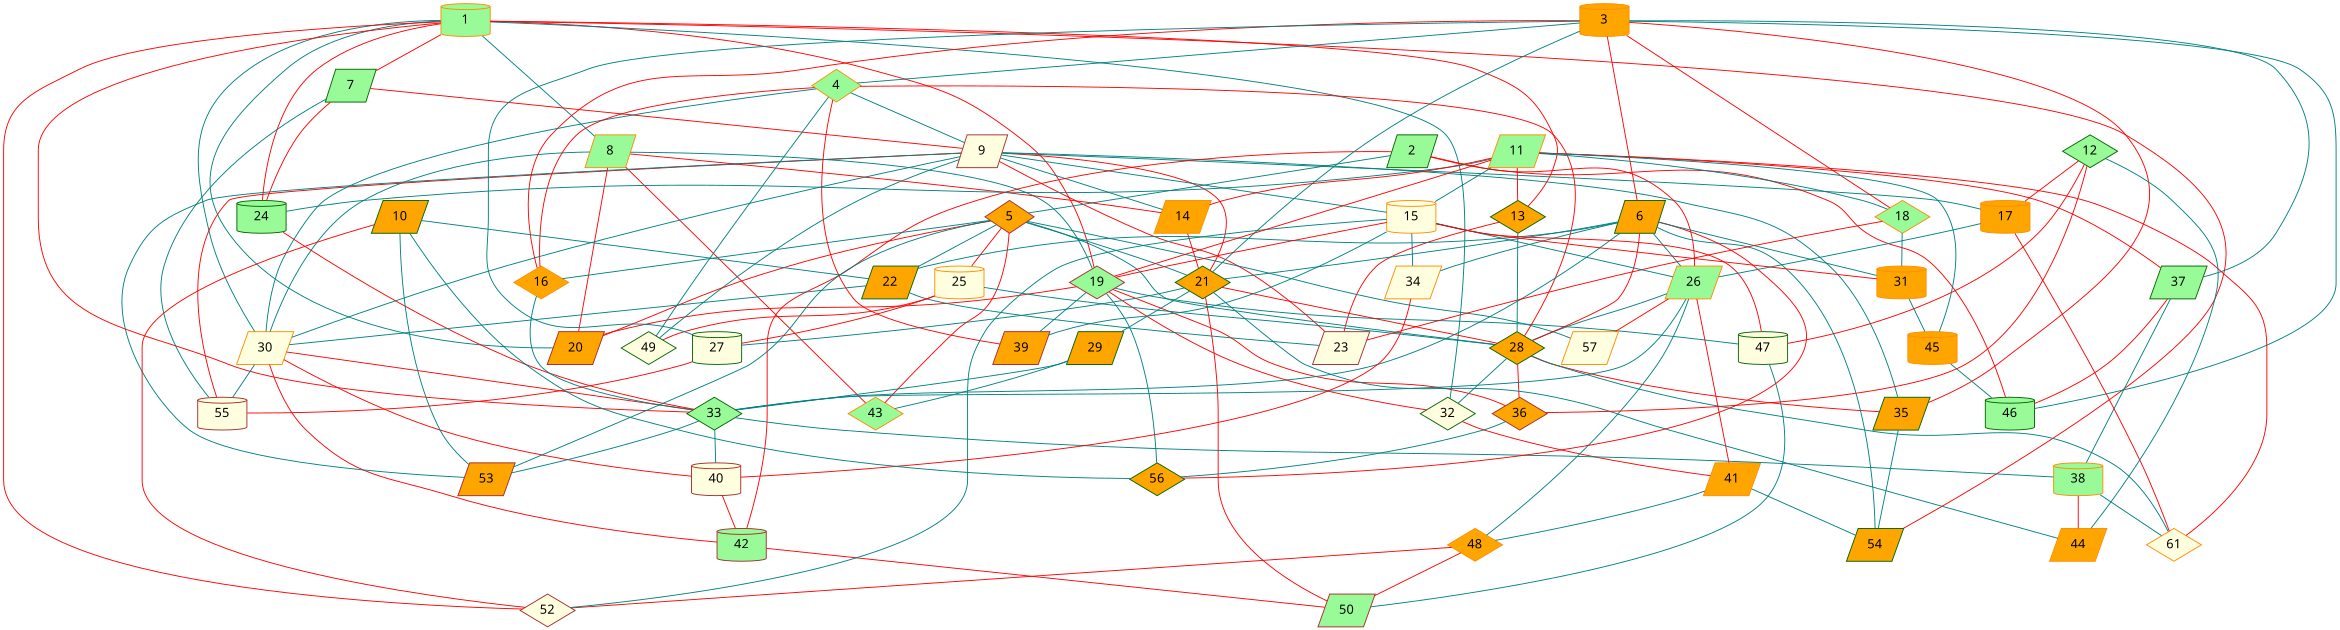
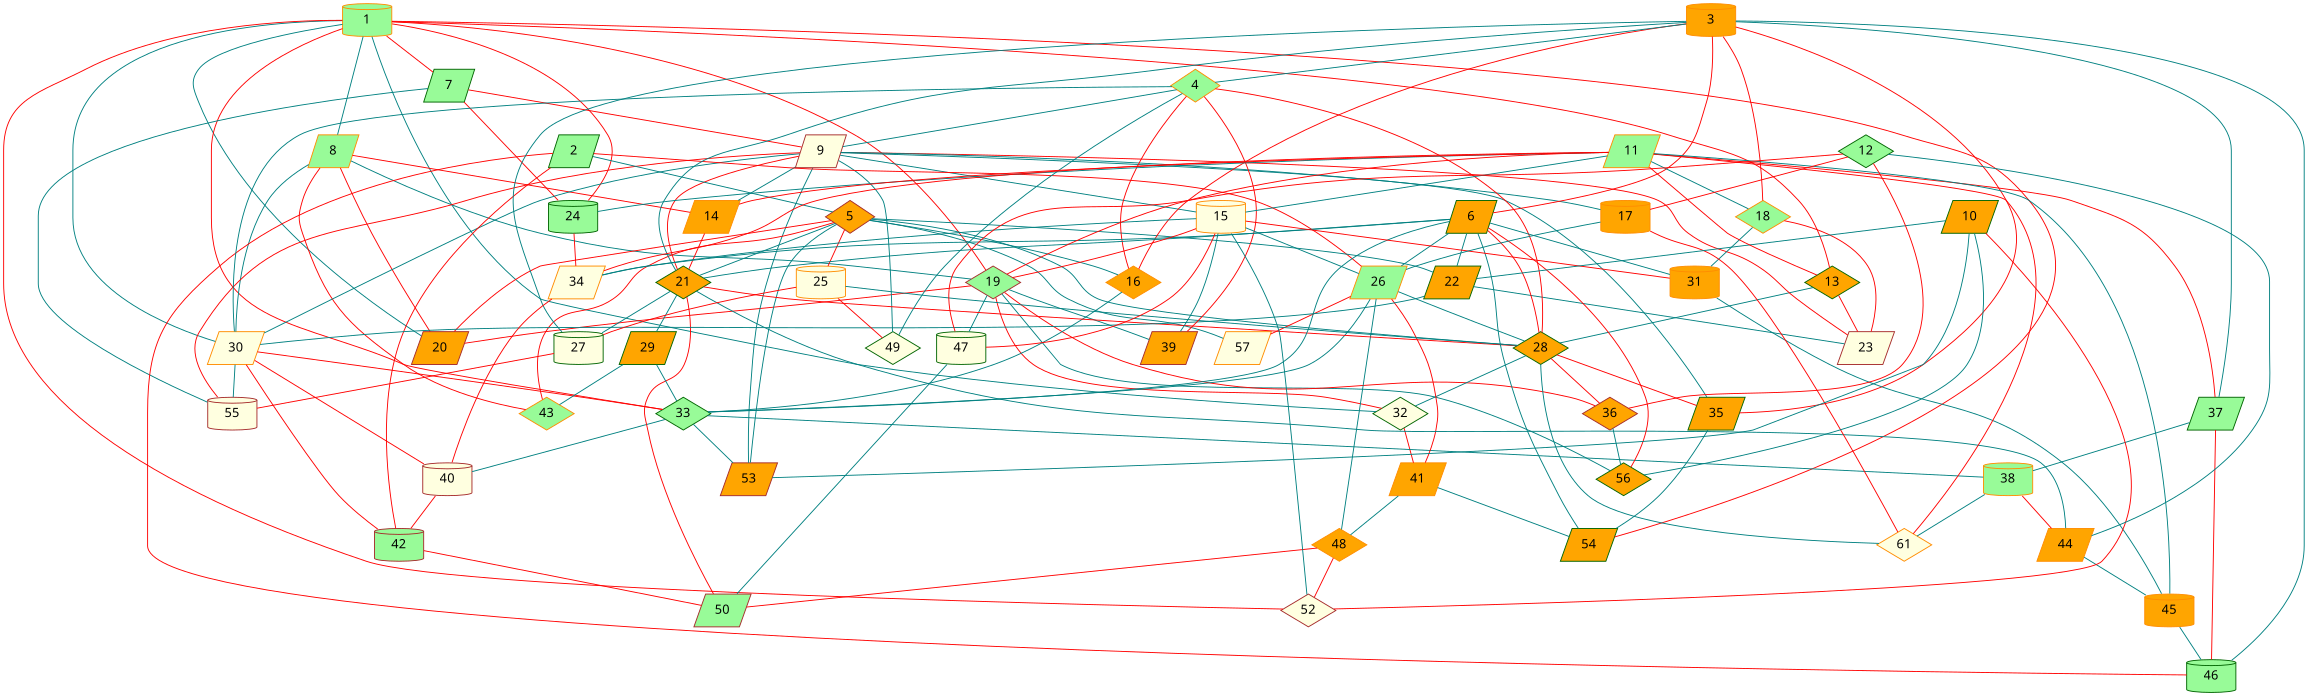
none -> (846, 195)
(459, 334) -> (575, 250)
none -> (2115, 576)
